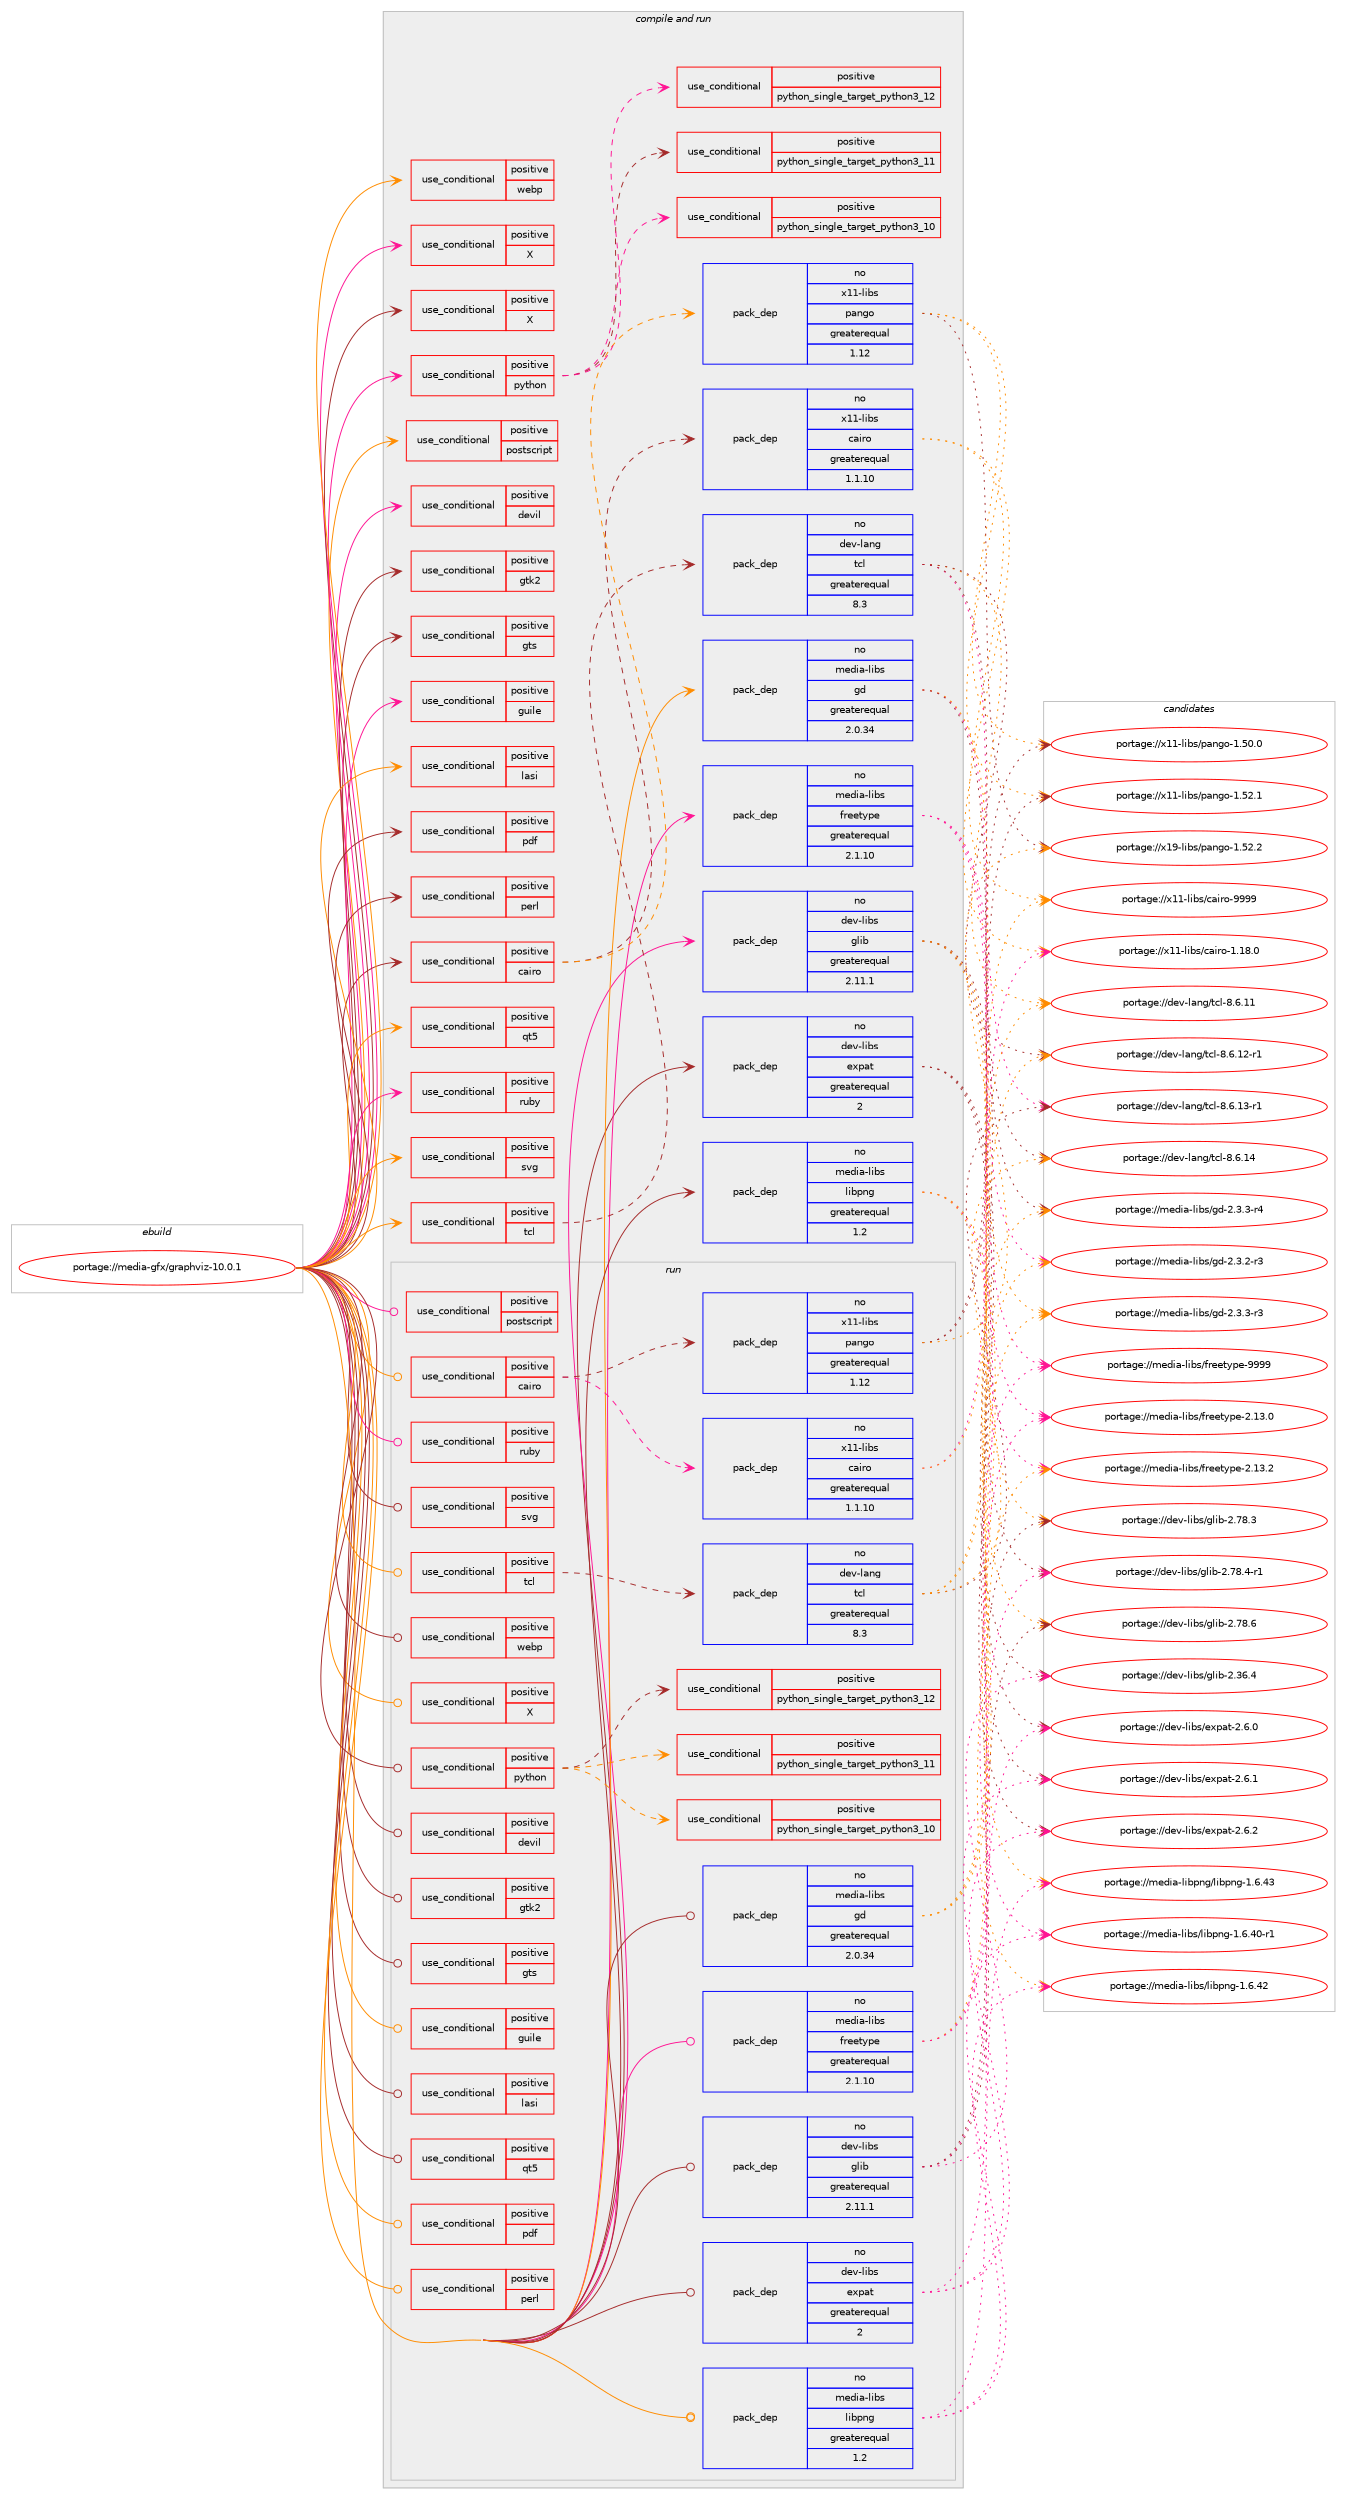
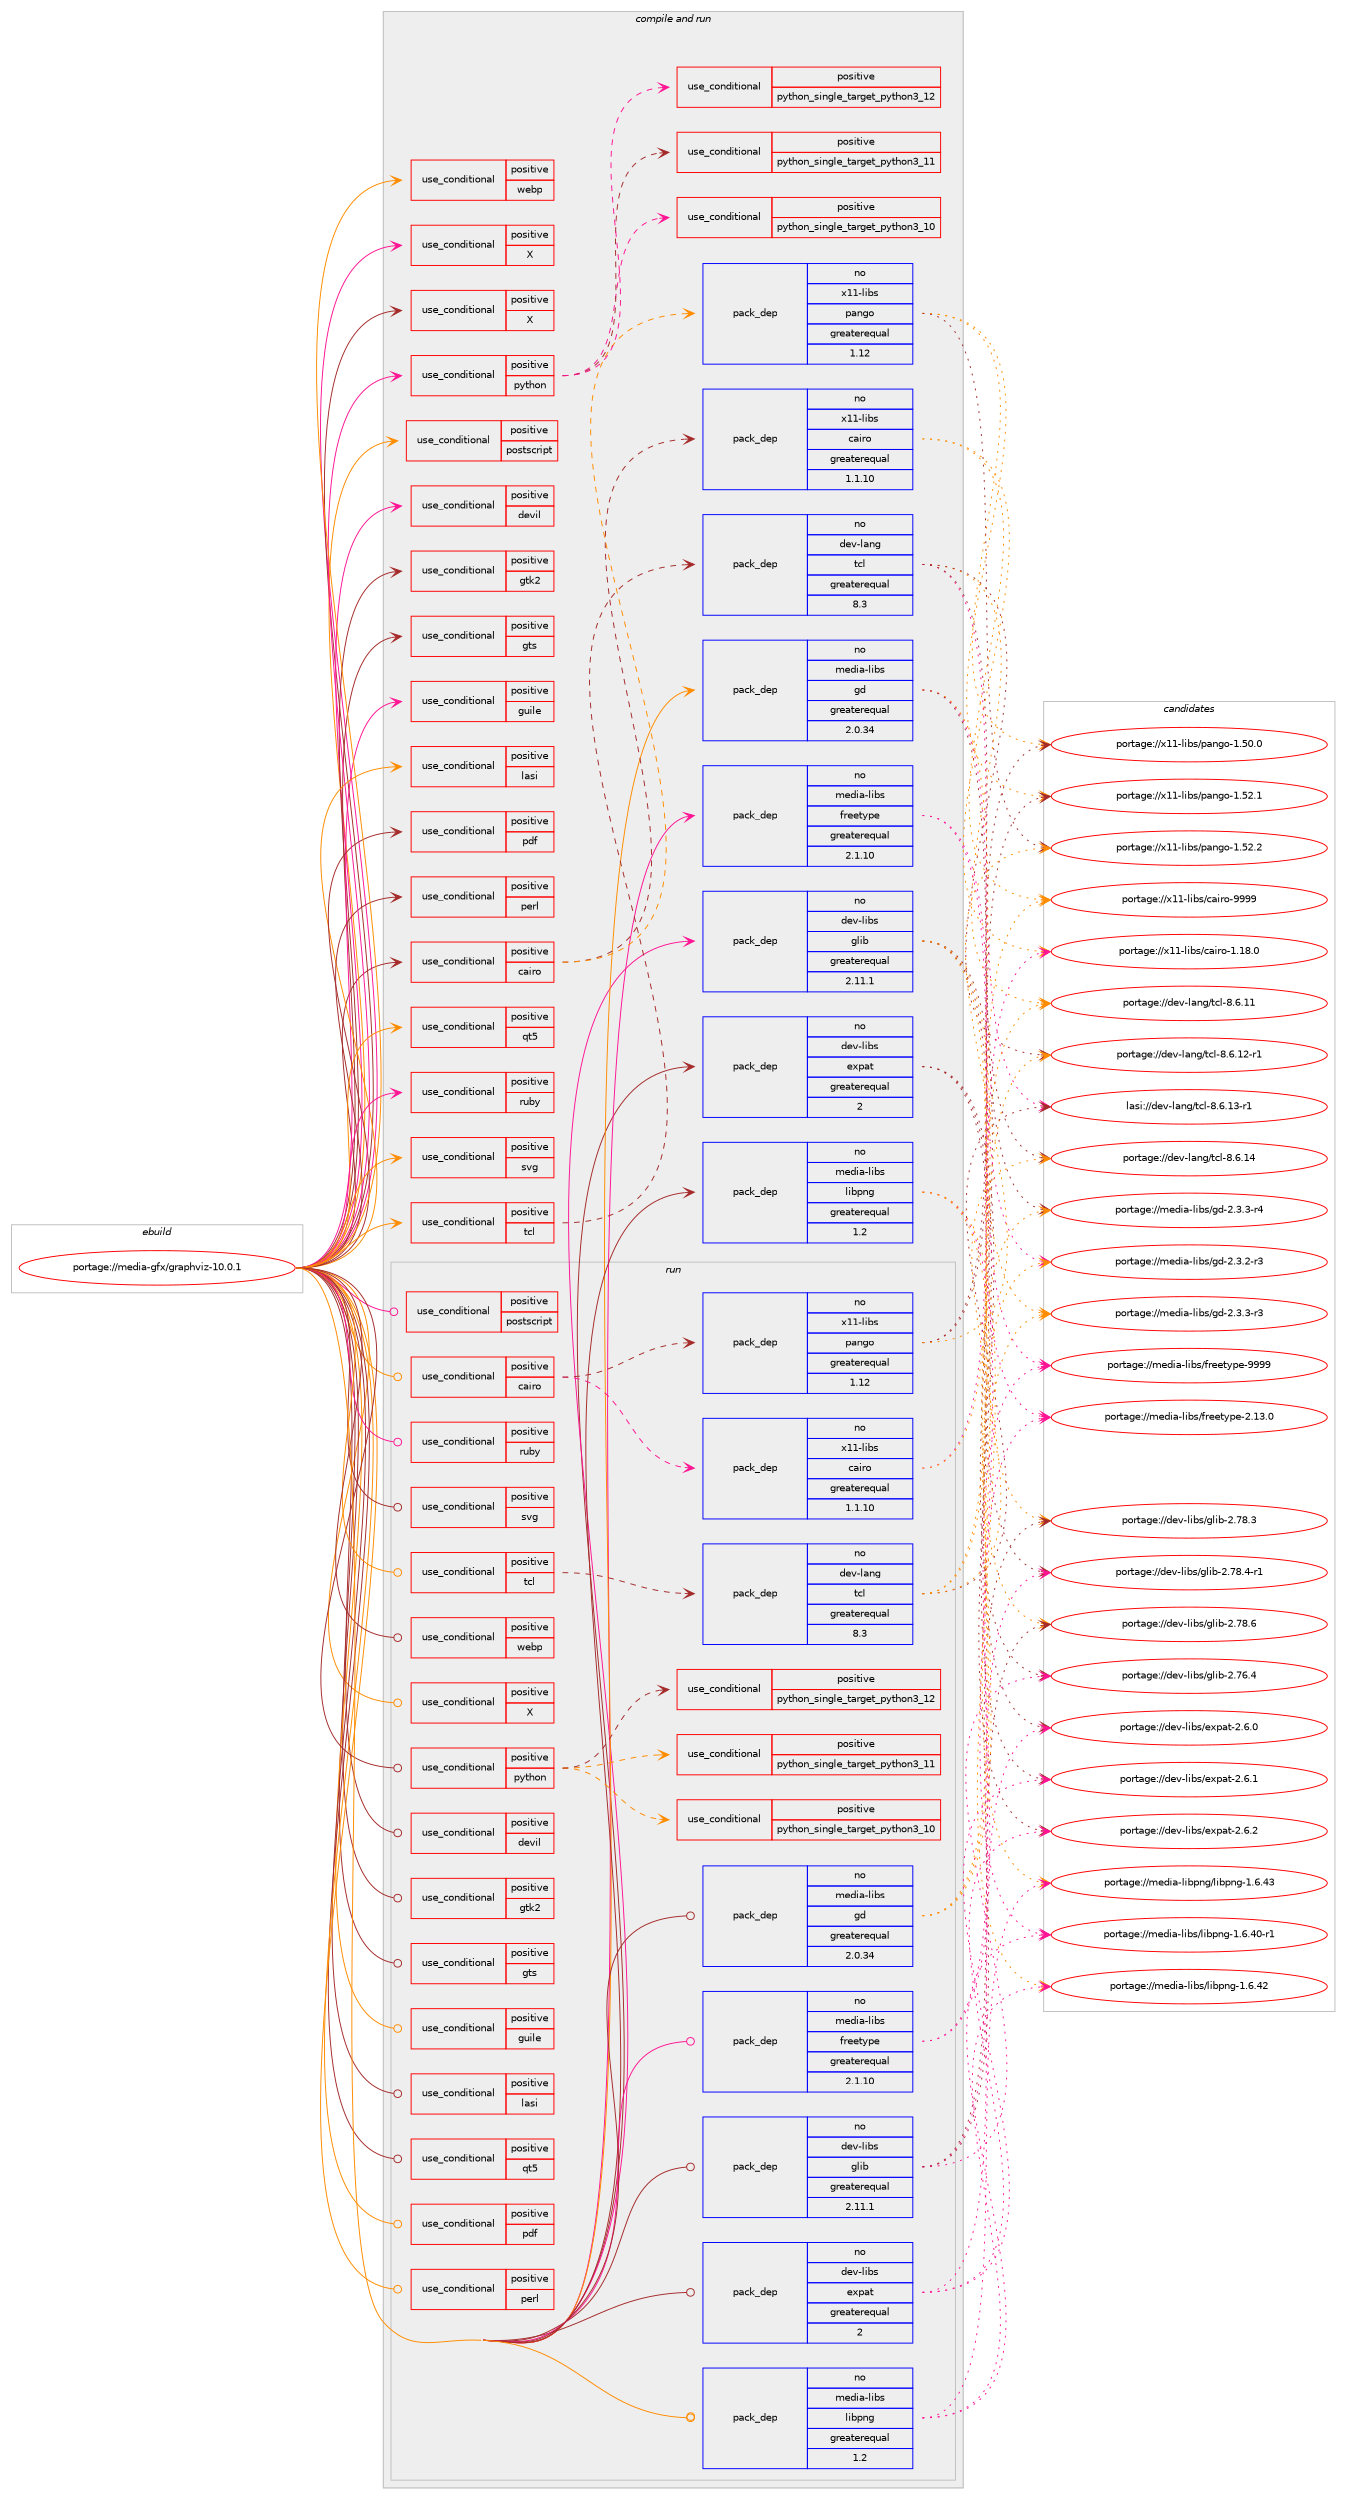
(1189, 848) -> (1189, 848)
(1189, 1107) -> (1189, 1107)
(1189, 1469) -> none
(1189, 1676) -> (1189, 1676)
